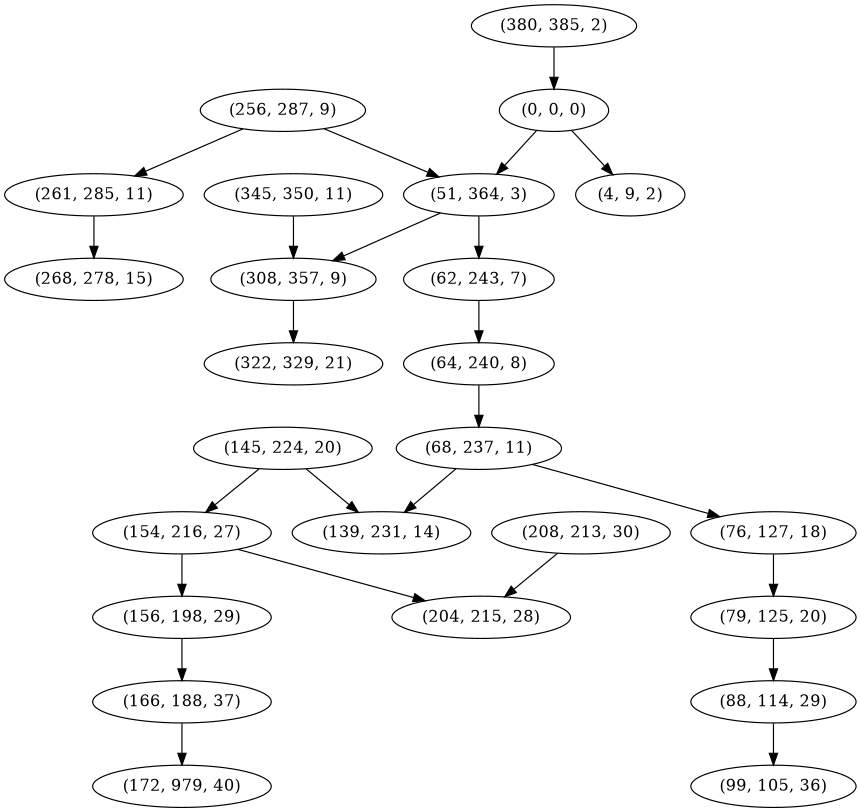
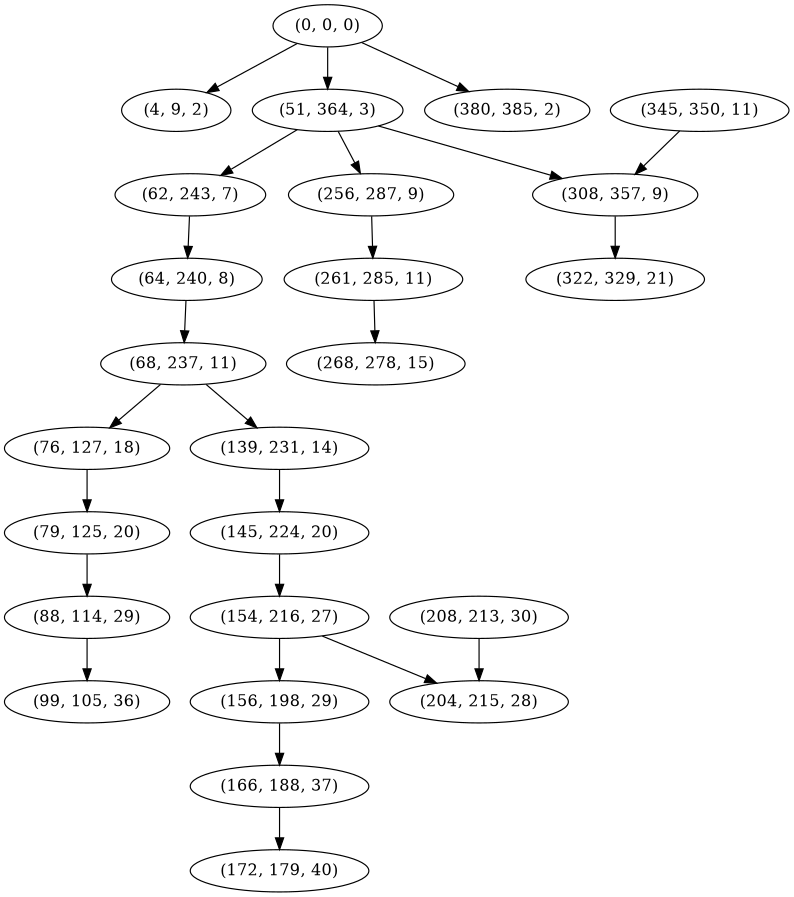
(554, 62) -> (410, 65)
(376, 150) -> (346, 147)
(328, 487) -> (280, 485)
(182, 786) -> (280, 871)
